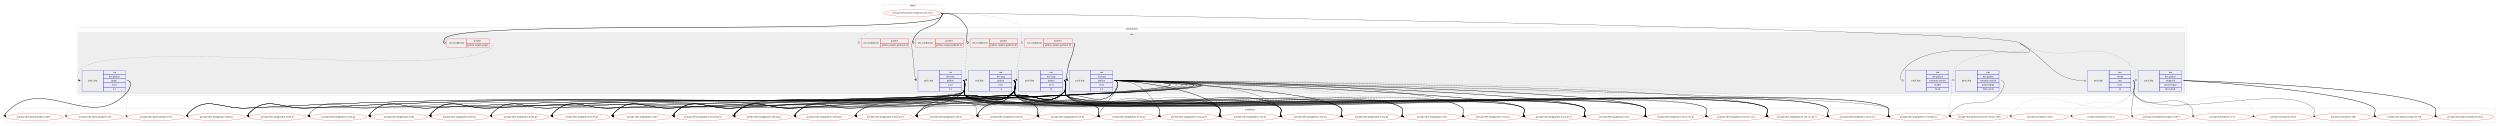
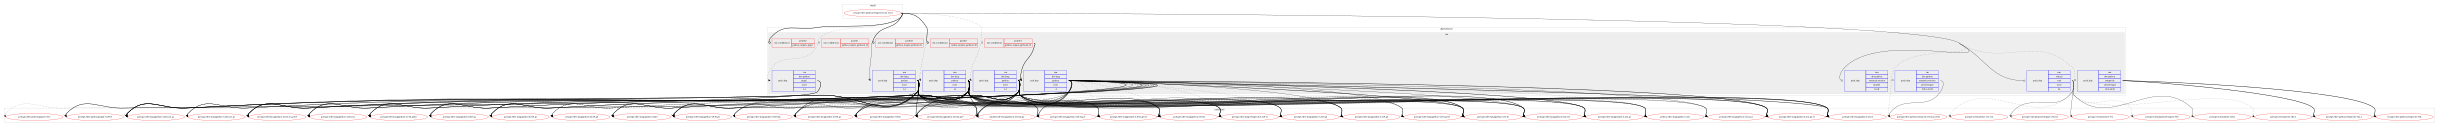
(95, 117) -> none
(1007, 117) -> (1250, 117)
(1432, 117) -> (1675, 117)
(2283, 117) -> (2161, 117)
